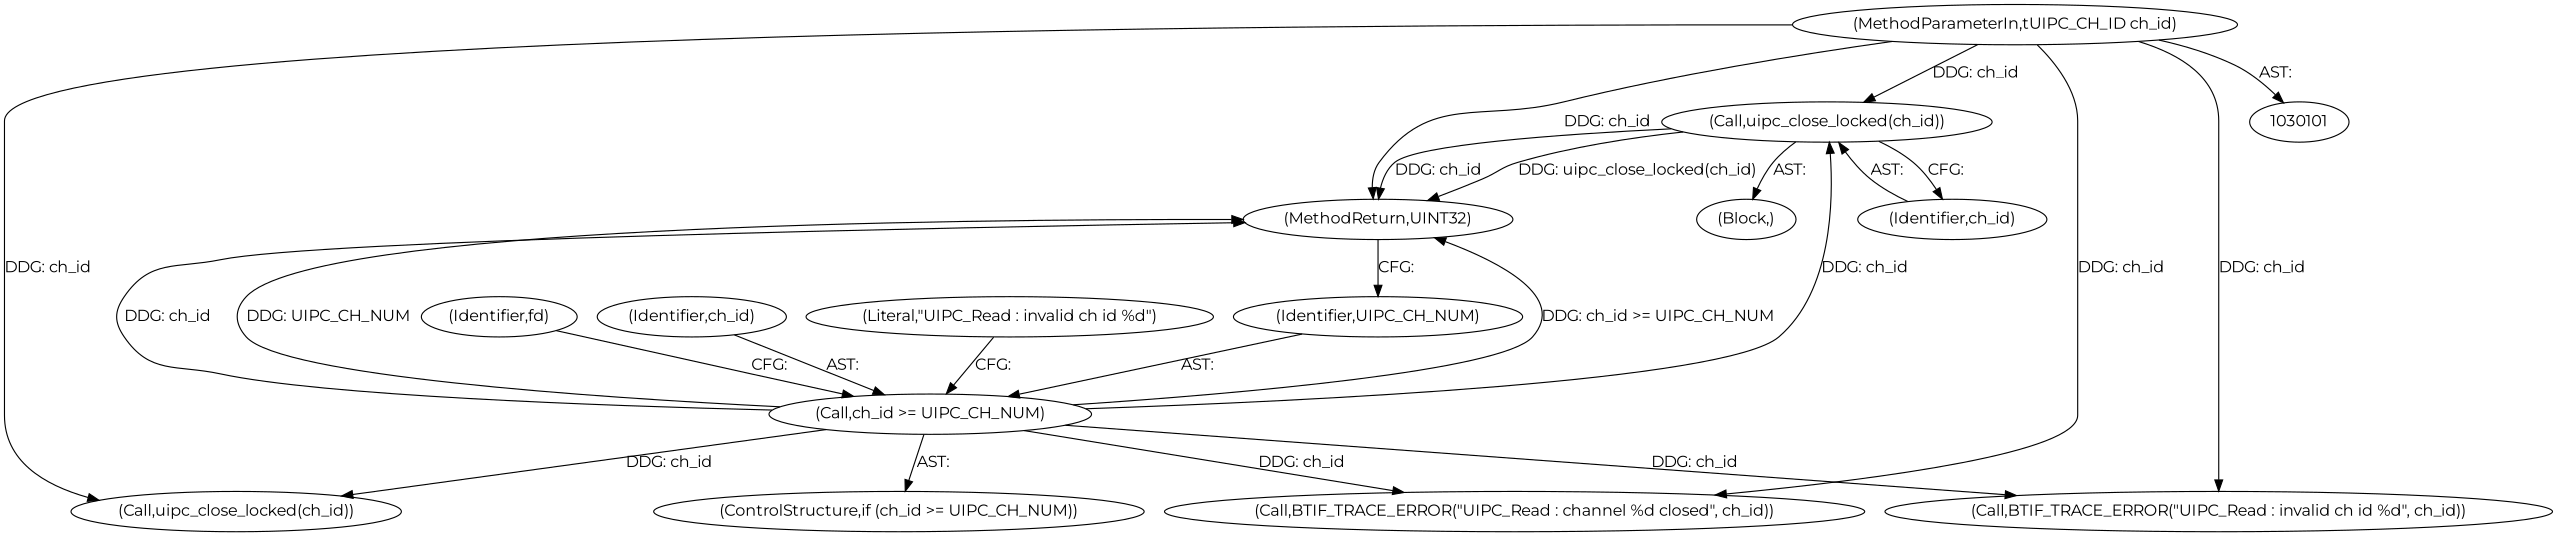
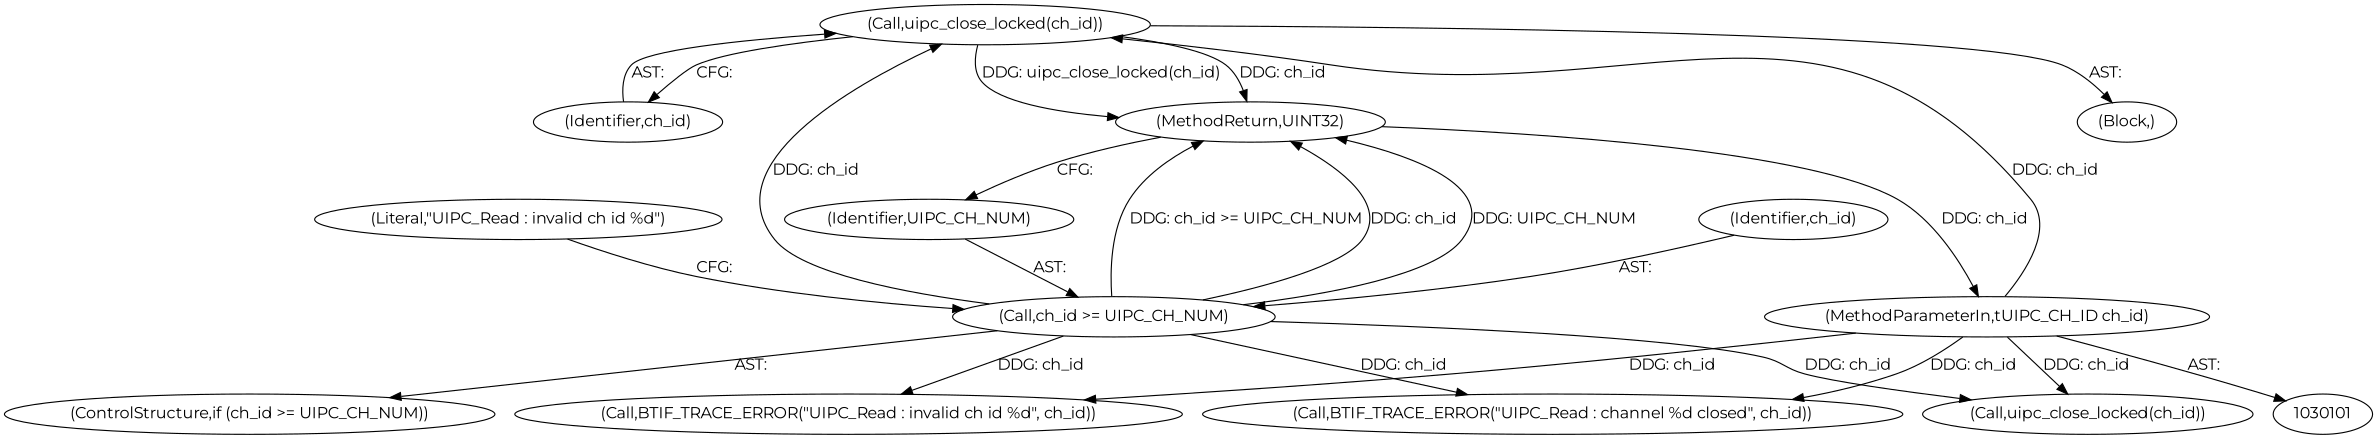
(1615, 90) -> (1701, 151)
(499, 317) -> none
